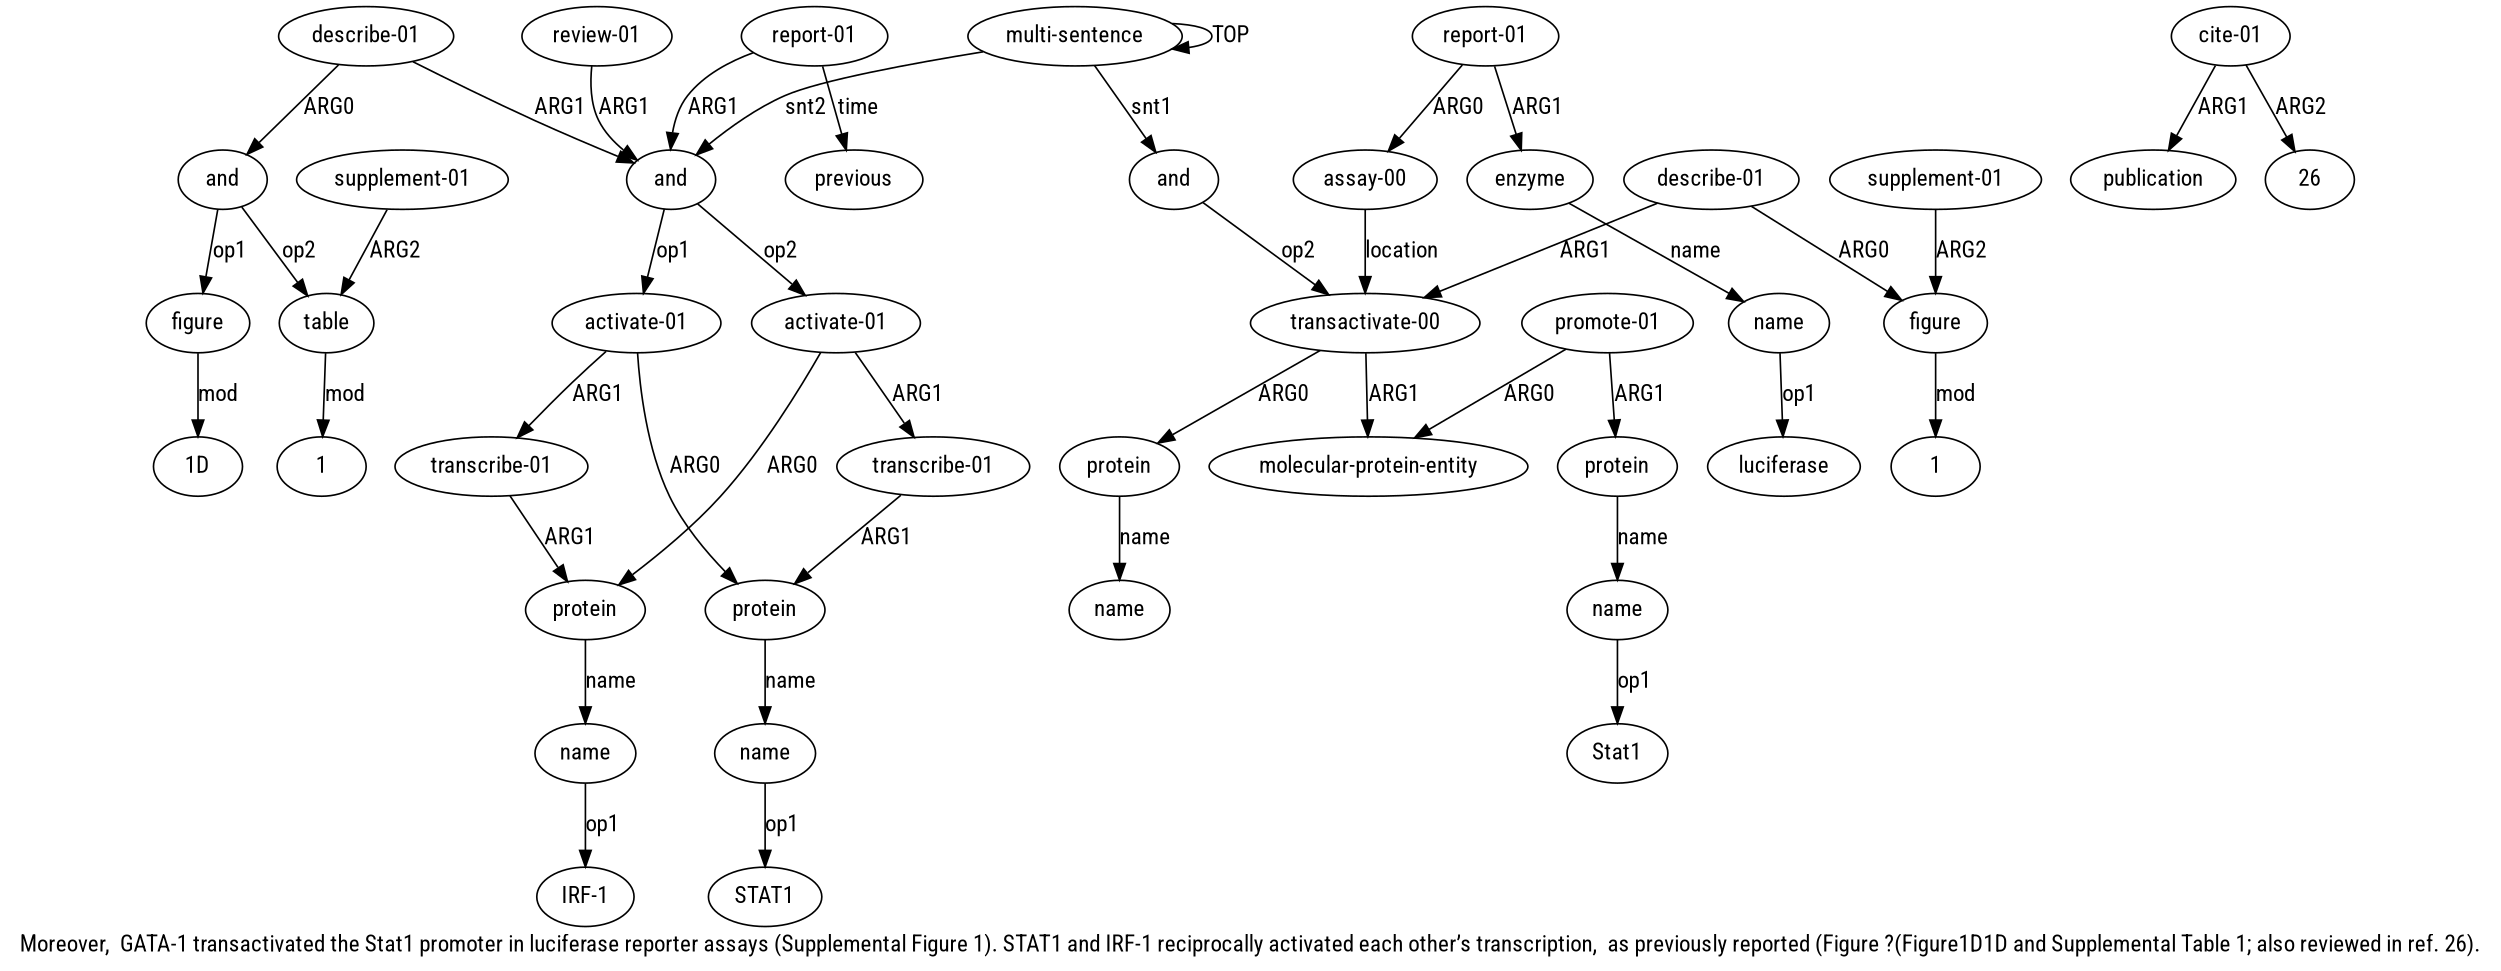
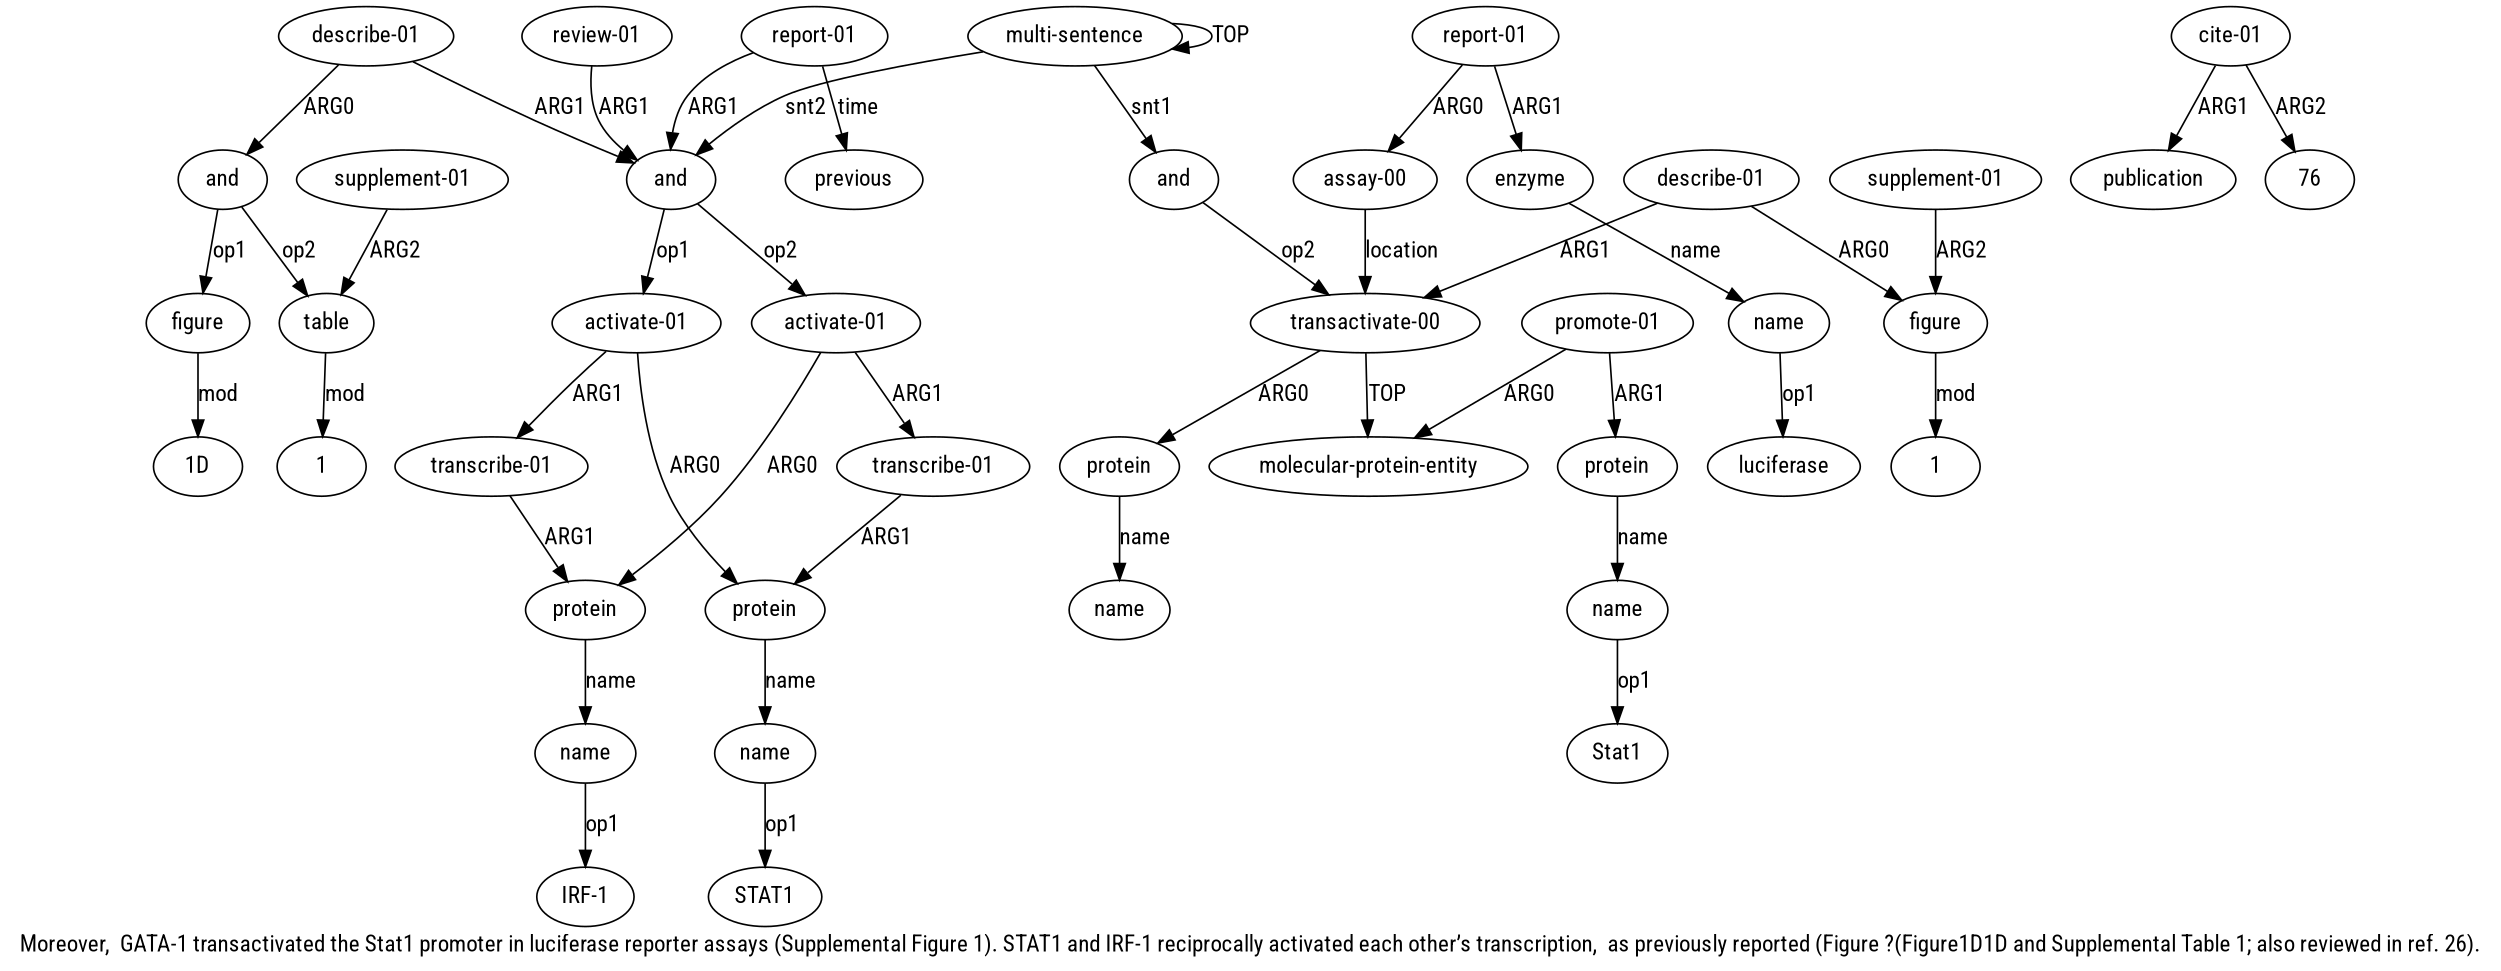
(2310, 180) -> (2310, 180)
(1394, 395) -> (1387, 395)
